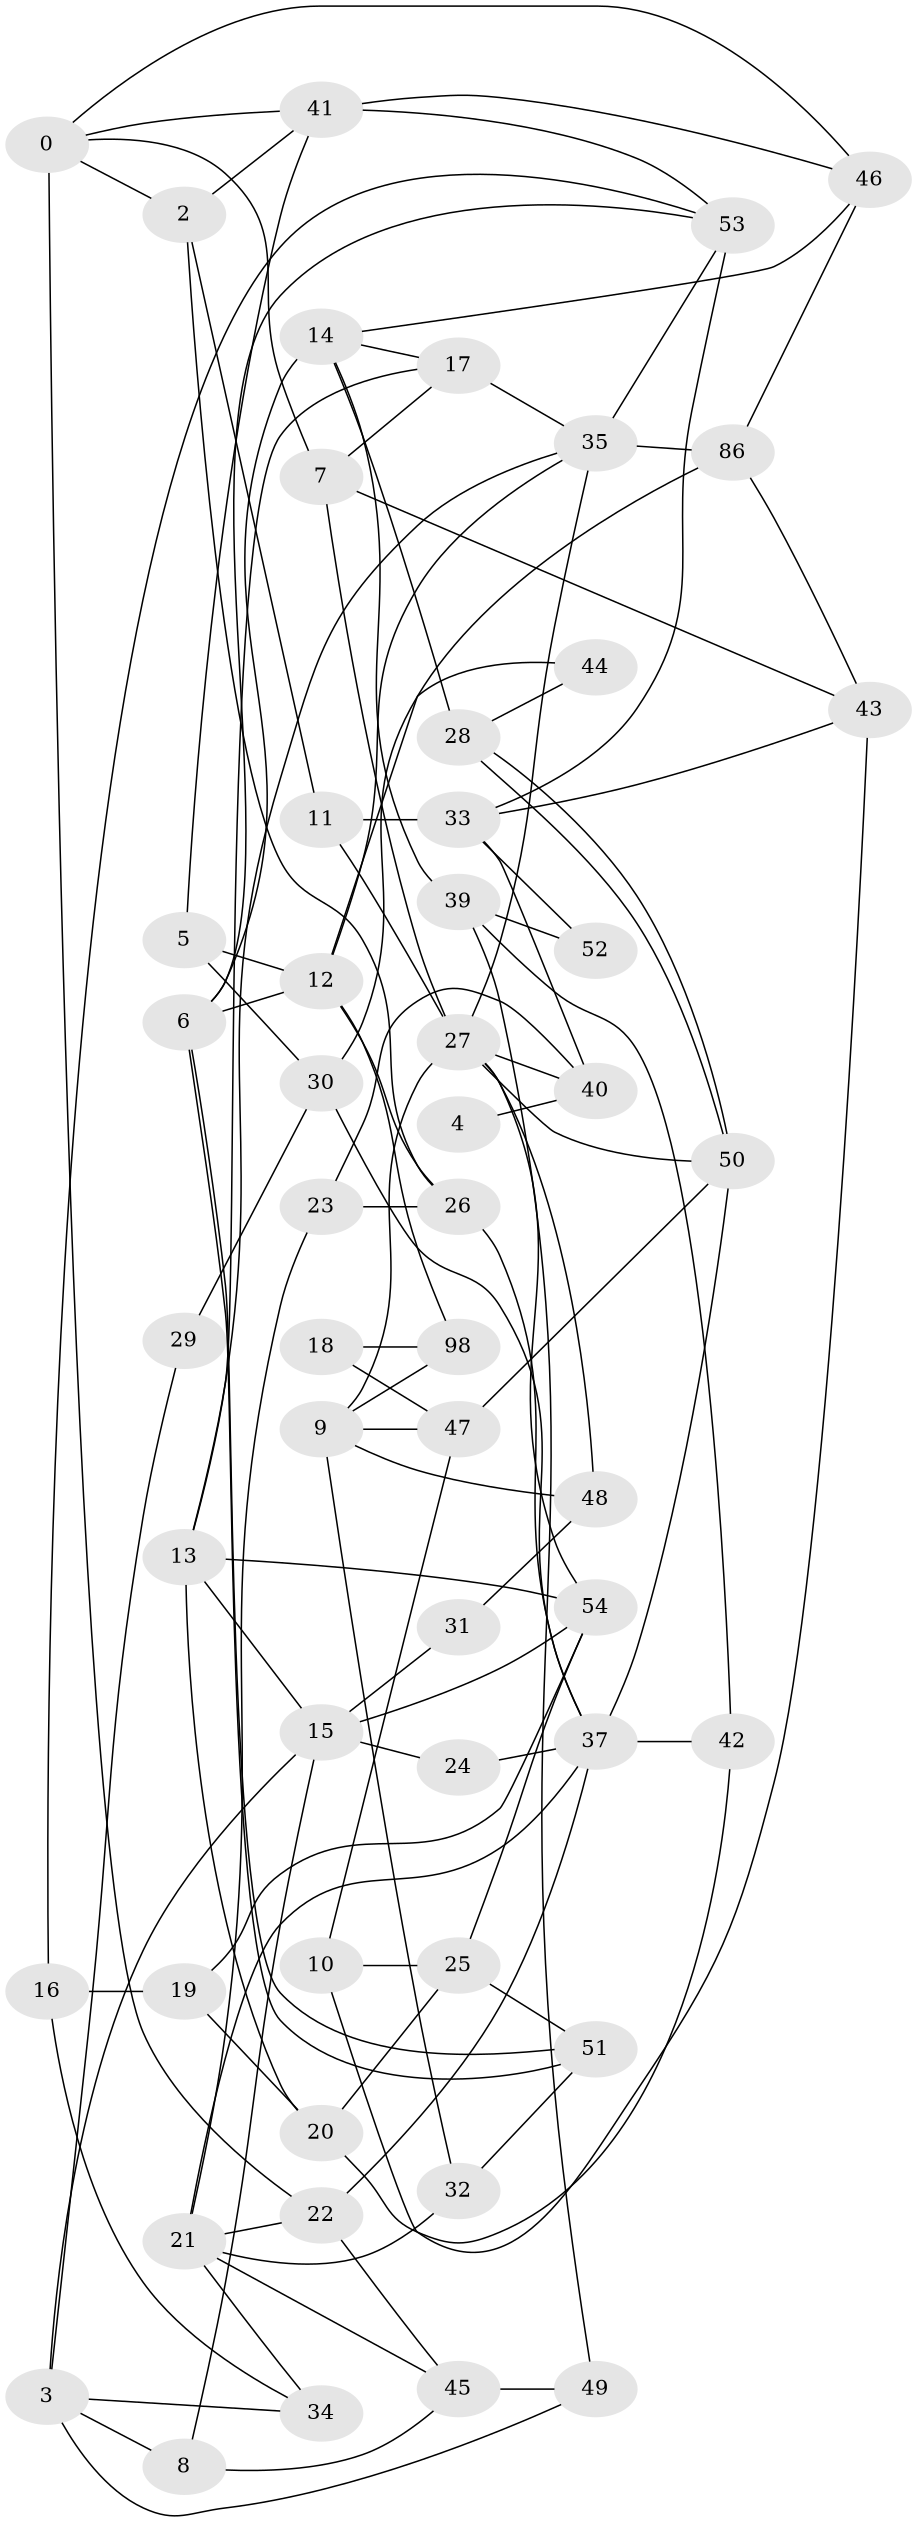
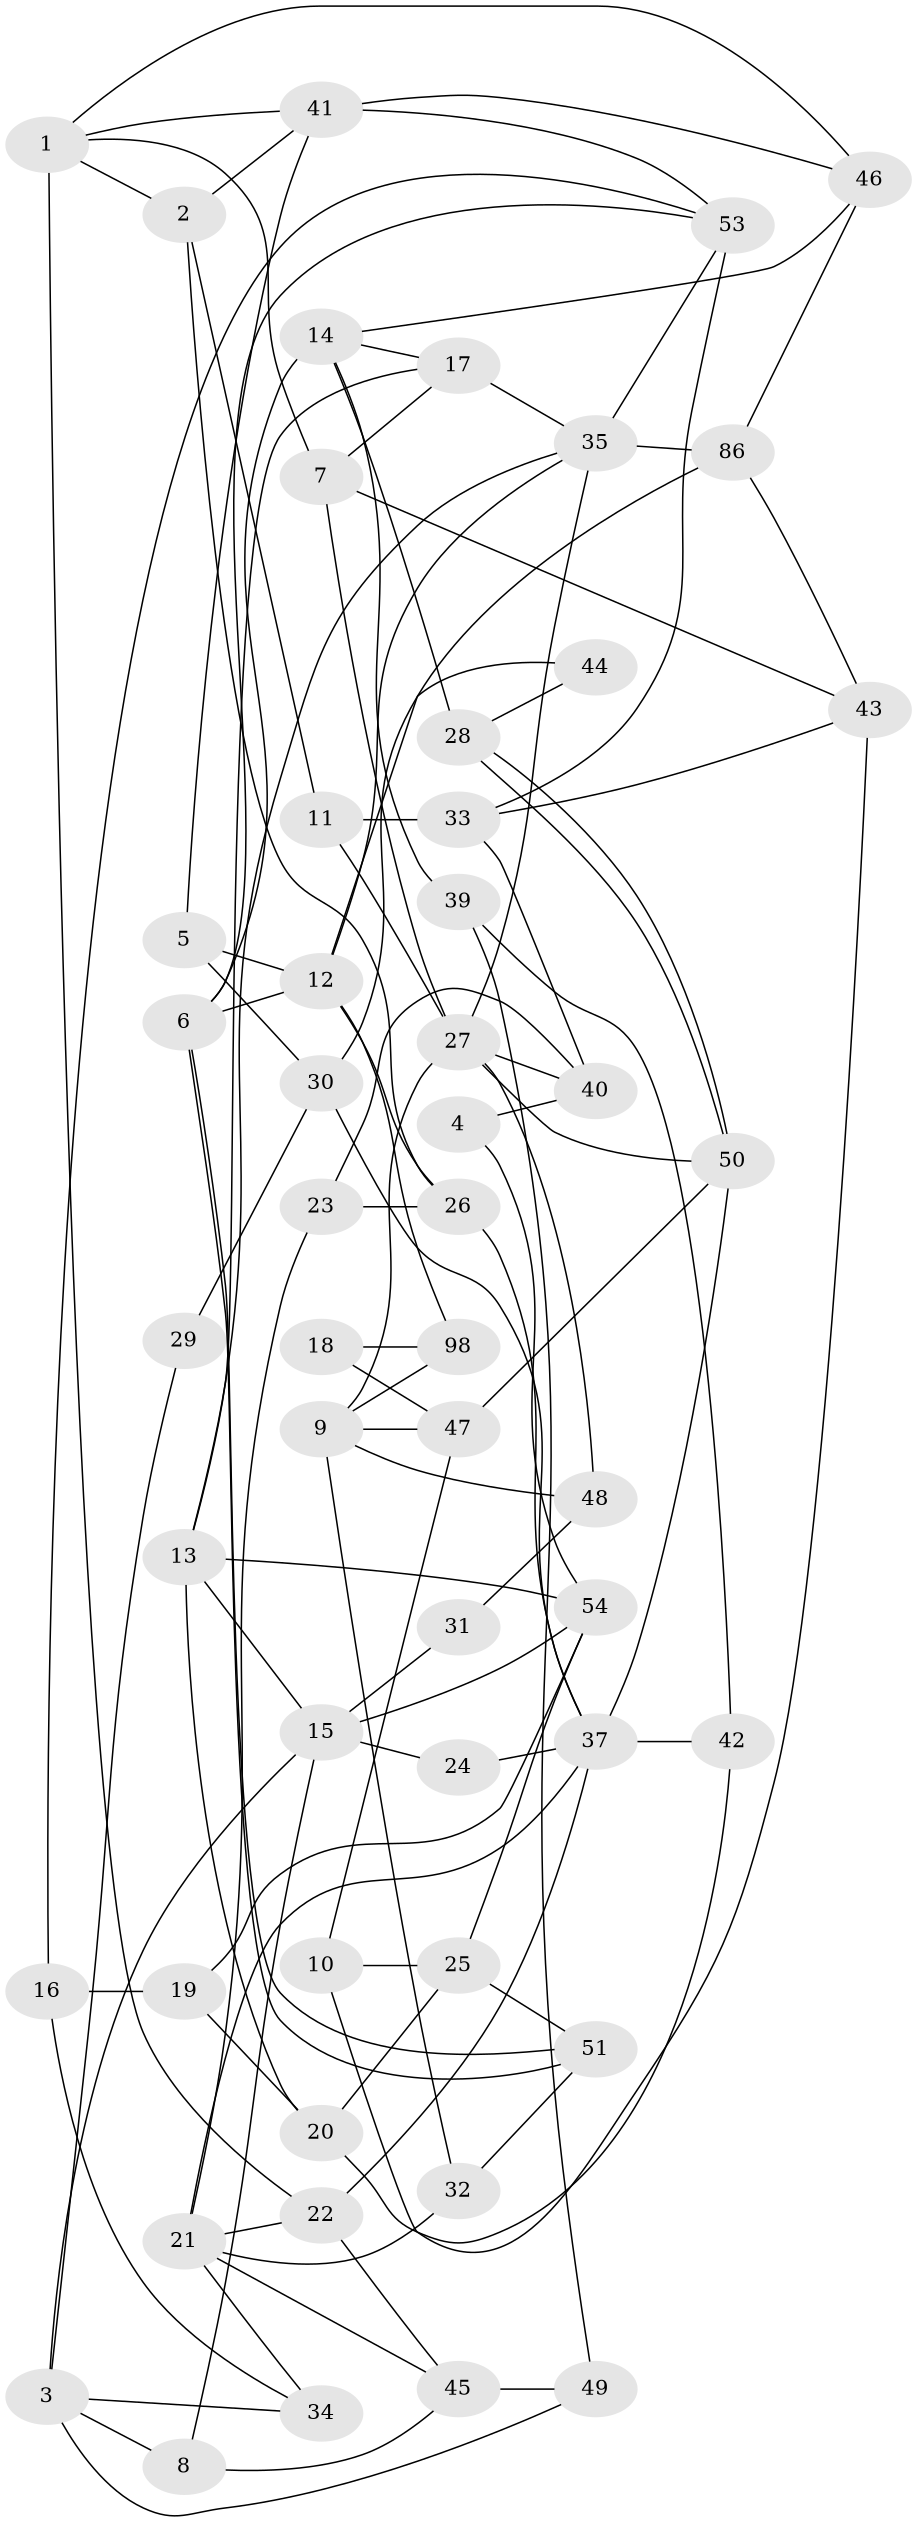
(47, 145) -> (47, 145)
(596, 951) -> none
(534, 1322) -> (534, 1329)
